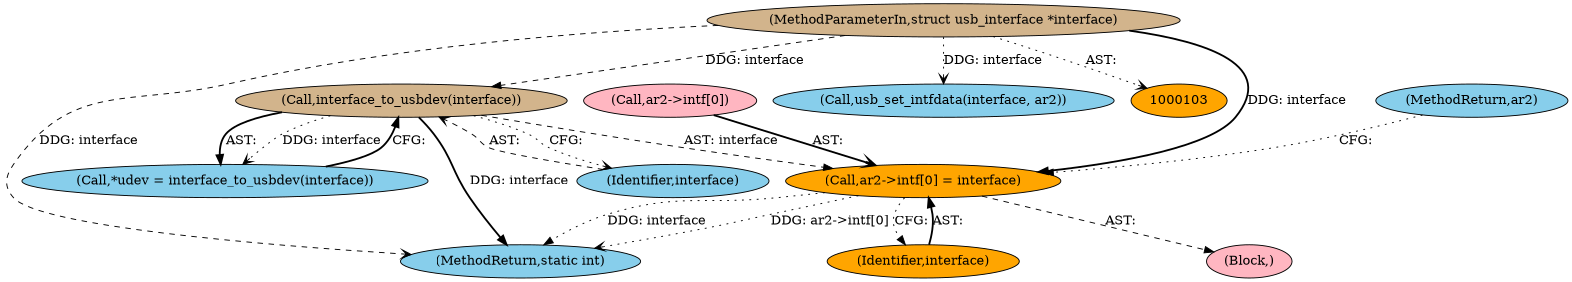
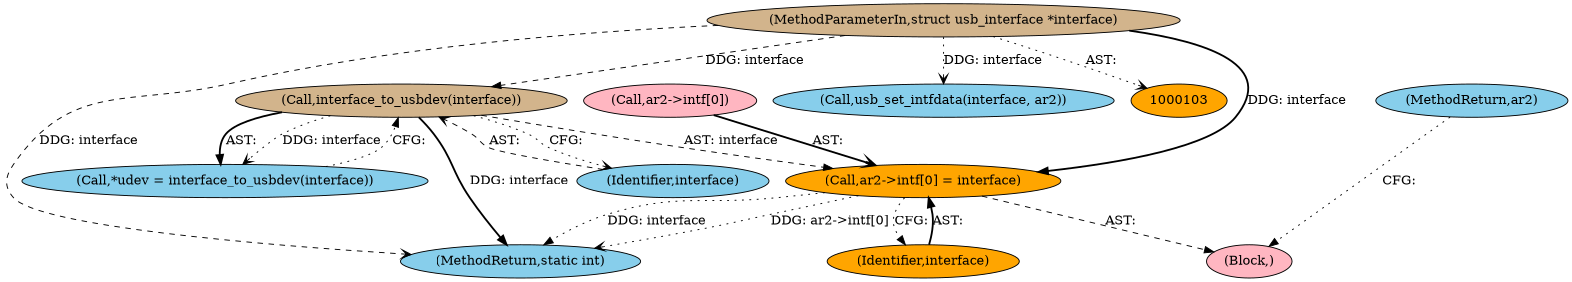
(1239, 153) -> (1363, 179)
(367, 155) -> (367, 155)
